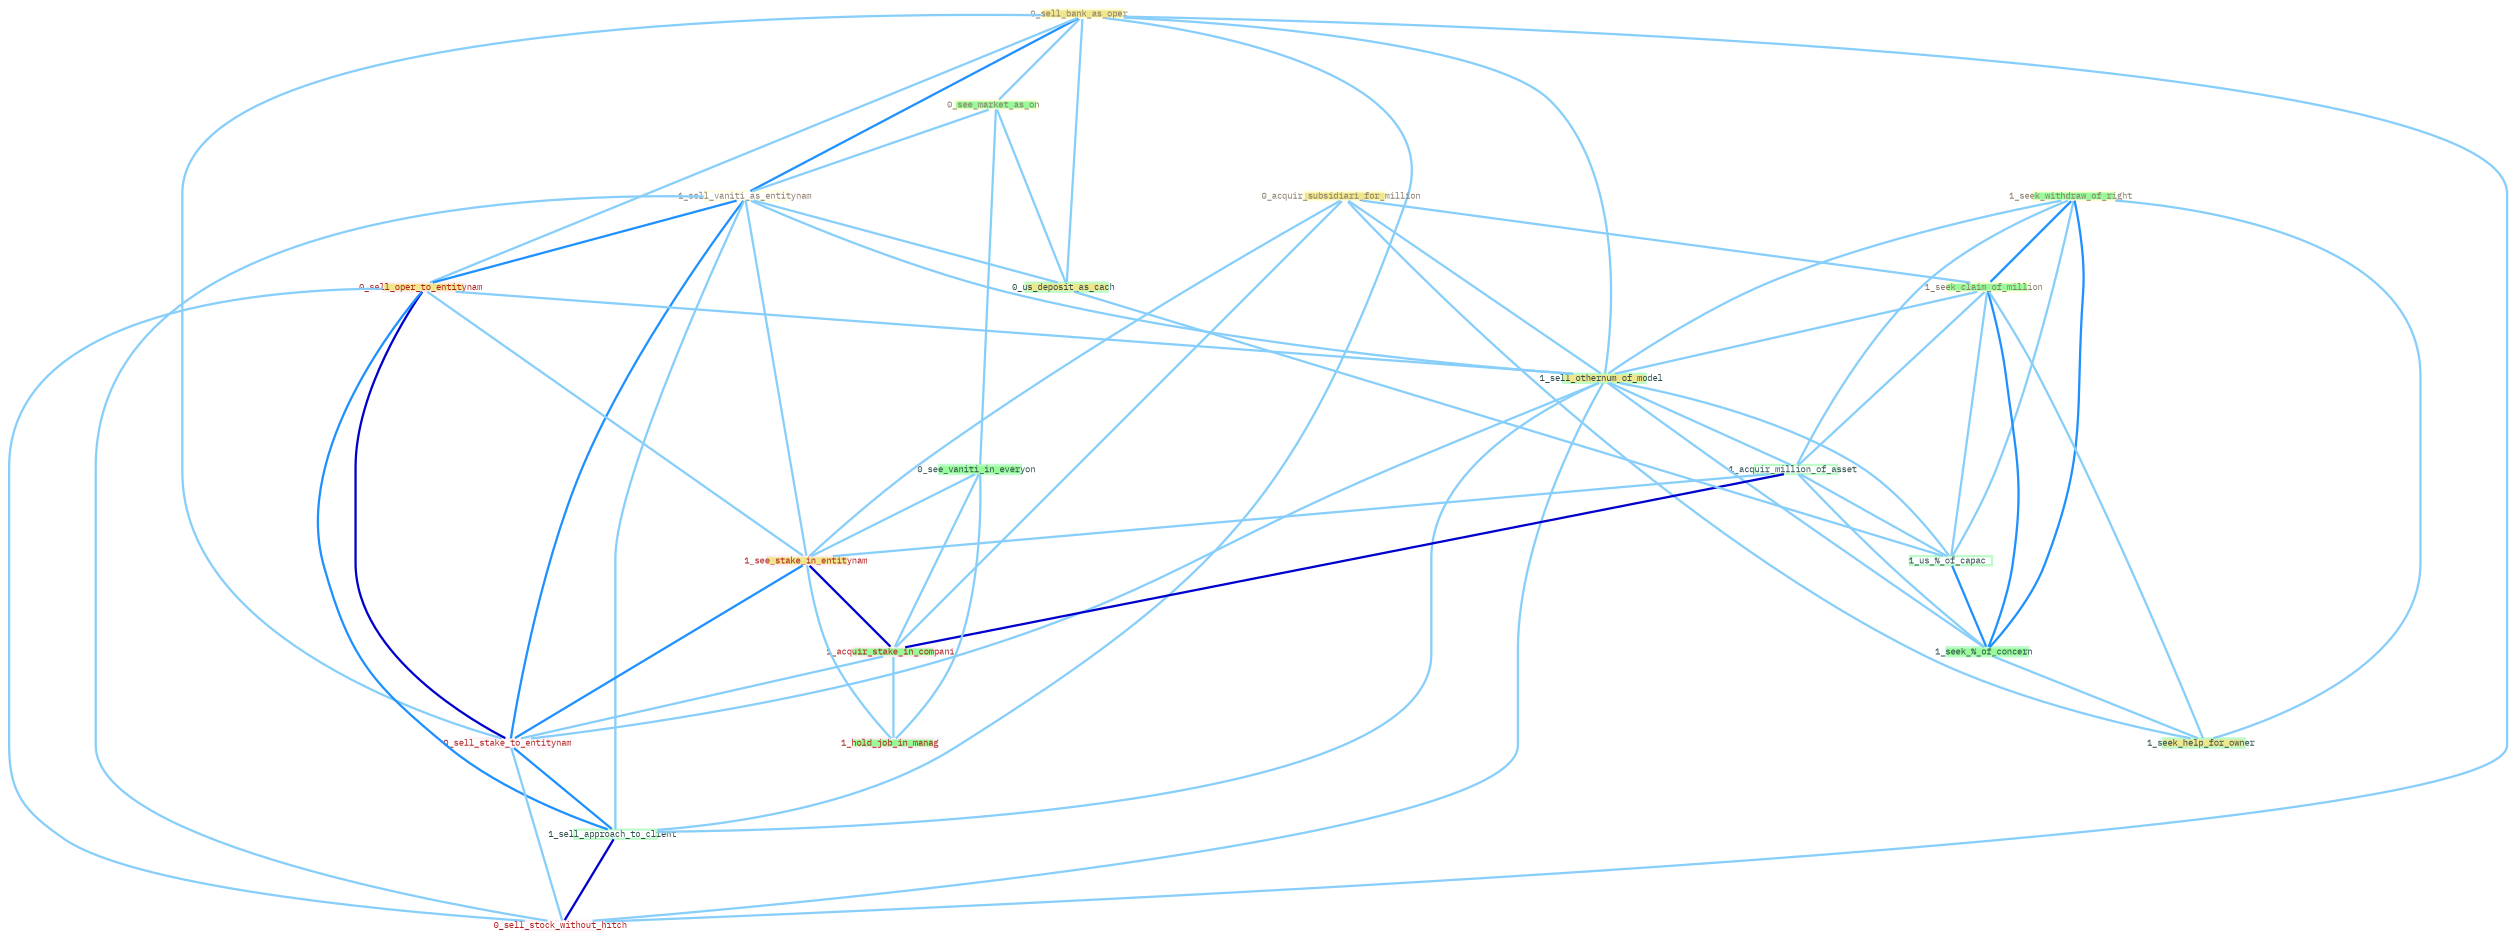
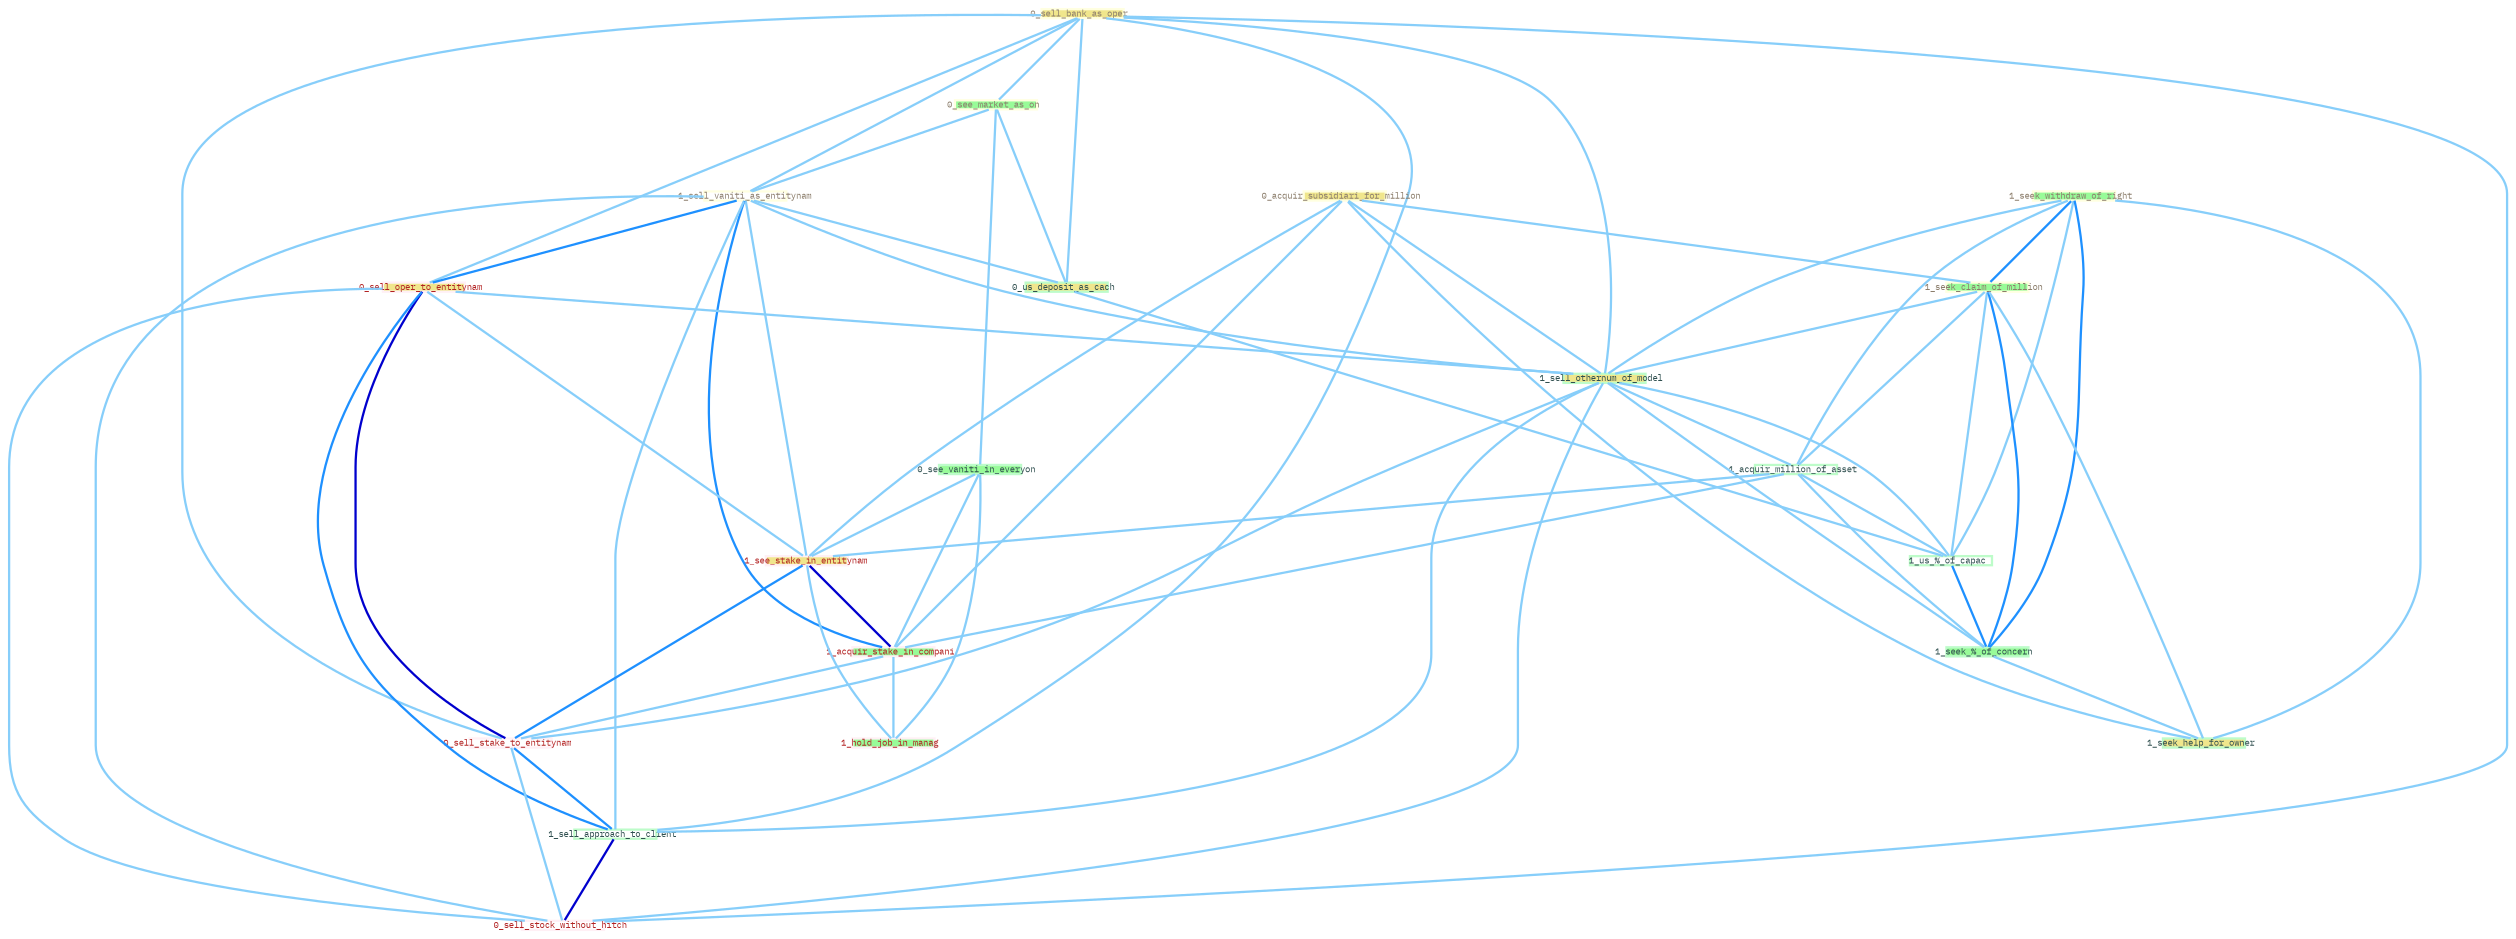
(914, 105) -> (914, 105)
(589, 453) -> (713, 466)
(1345, 561) -> (1345, 561)
